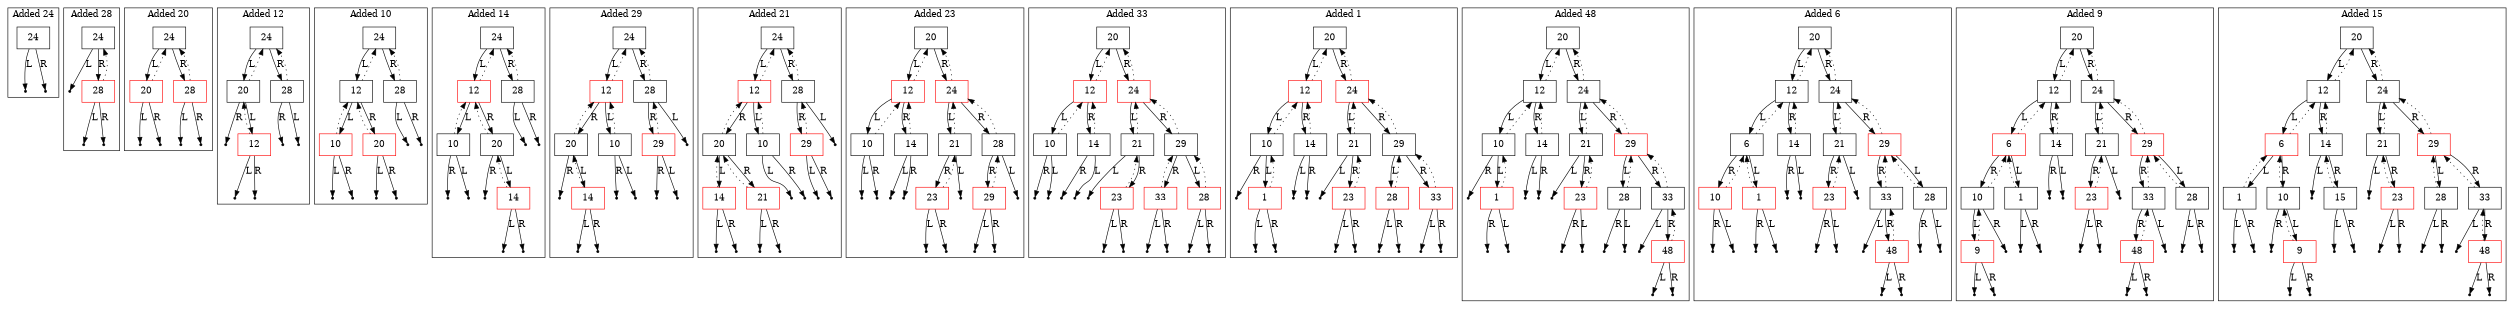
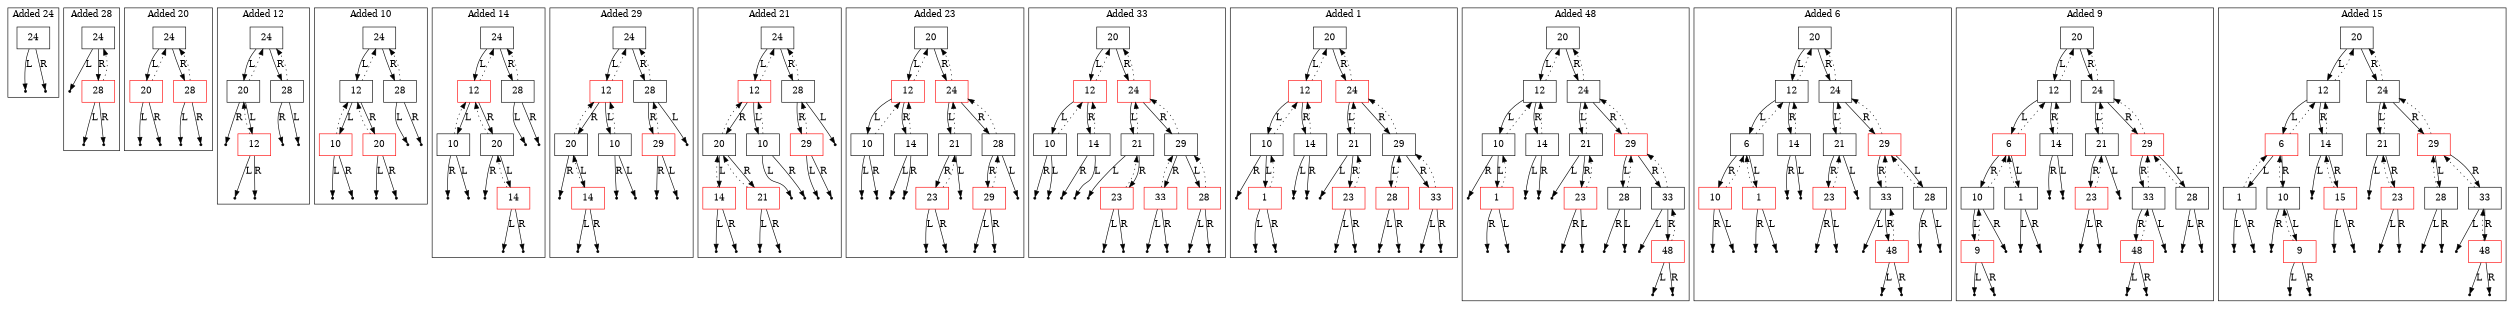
(2340, 198) -> (2340, 198)
